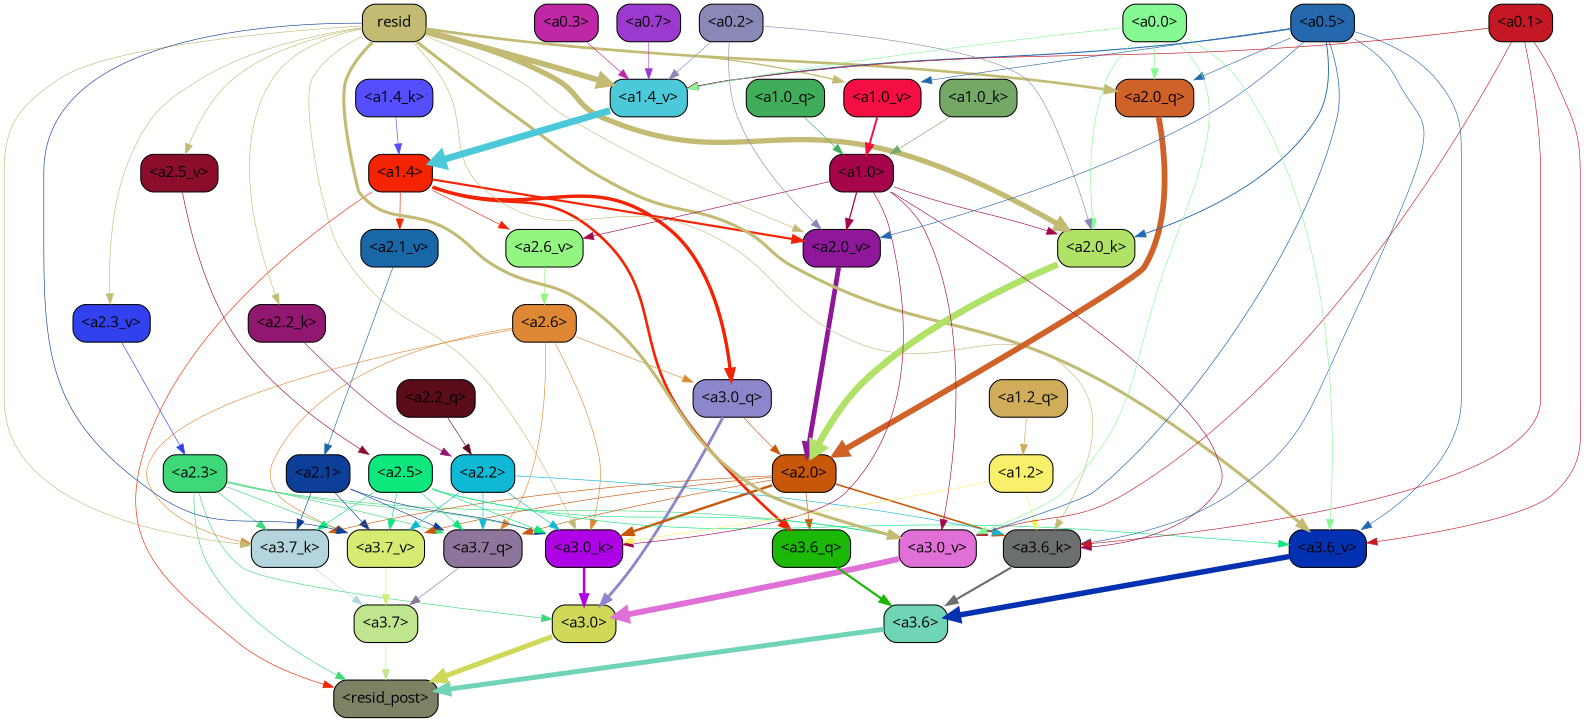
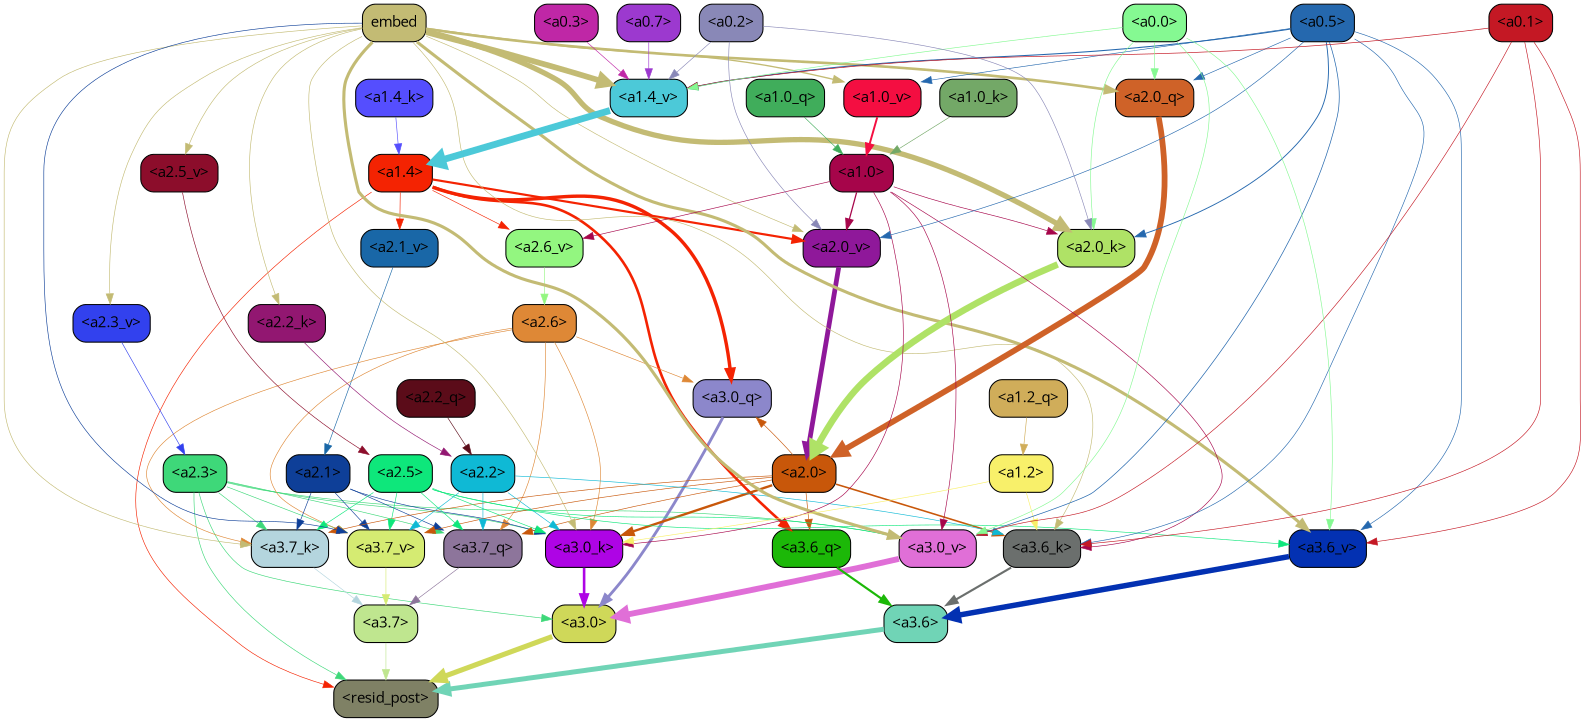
(394, 23) -> (394, 23)
(758, 433) -> (779, 439)
